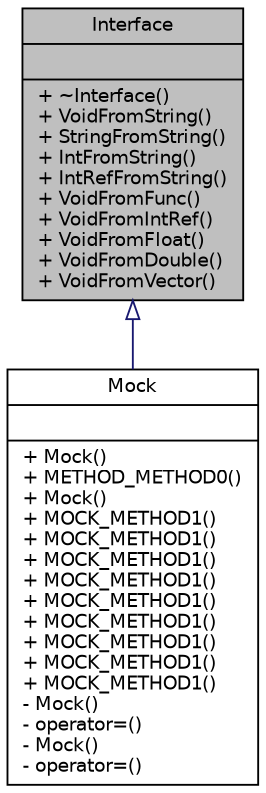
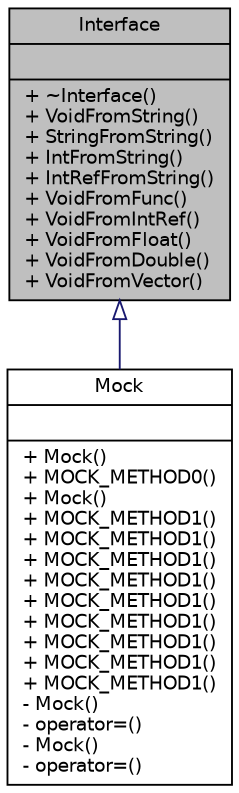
(133, 478) -> (120, 478)
